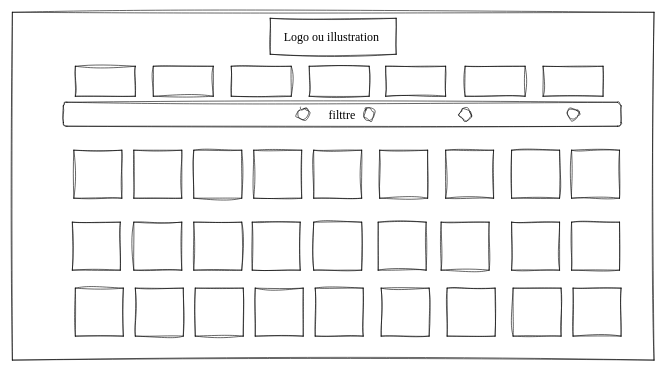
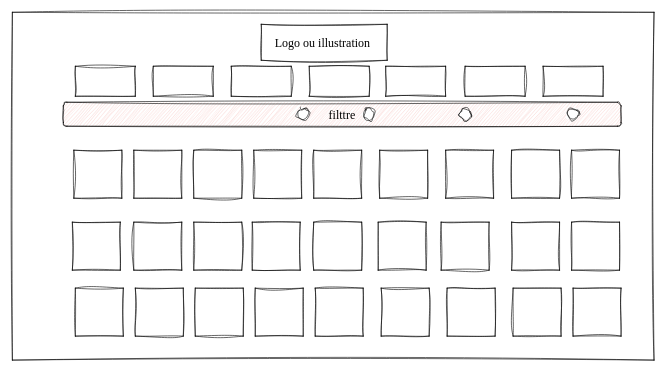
(333, 36) -> (324, 42)
(342, 114) -> (342, 114)
